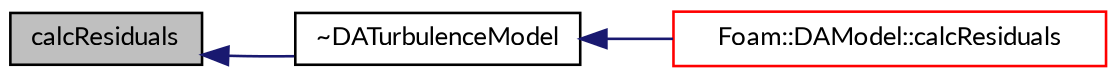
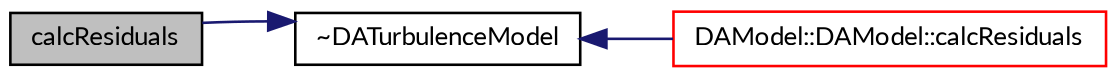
(890, 39) -> (890, 39)
(261, 56) -> (235, 22)
